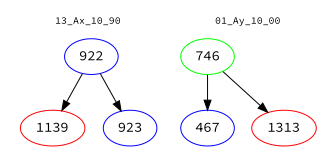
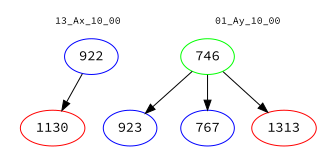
(88, 21) -> (88, 21)
(108, 88) -> (179, 83)
(53, 128) -> (53, 128)
(208, 128) -> (208, 128)
